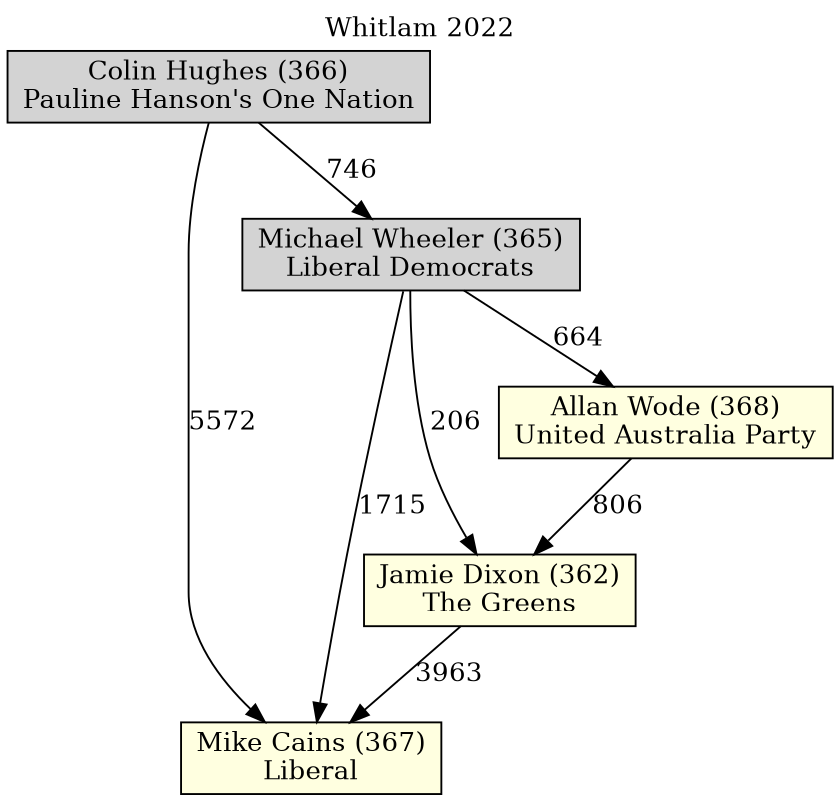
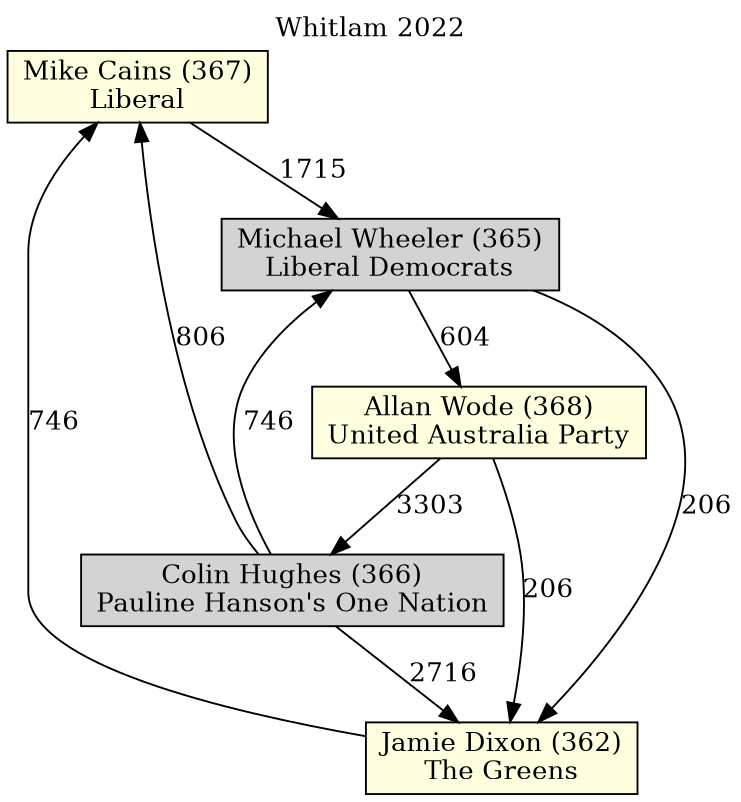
(579, 339) -> (466, 339)
(224, 422) -> (202, 339)
(359, 496) -> (256, 166)
none -> (393, 500)
(619, 506) -> (549, 590)
none -> (390, 668)
(450, 674) -> (55, 422)
